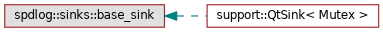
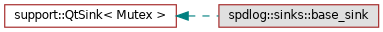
(192, 16) -> (203, 16)
